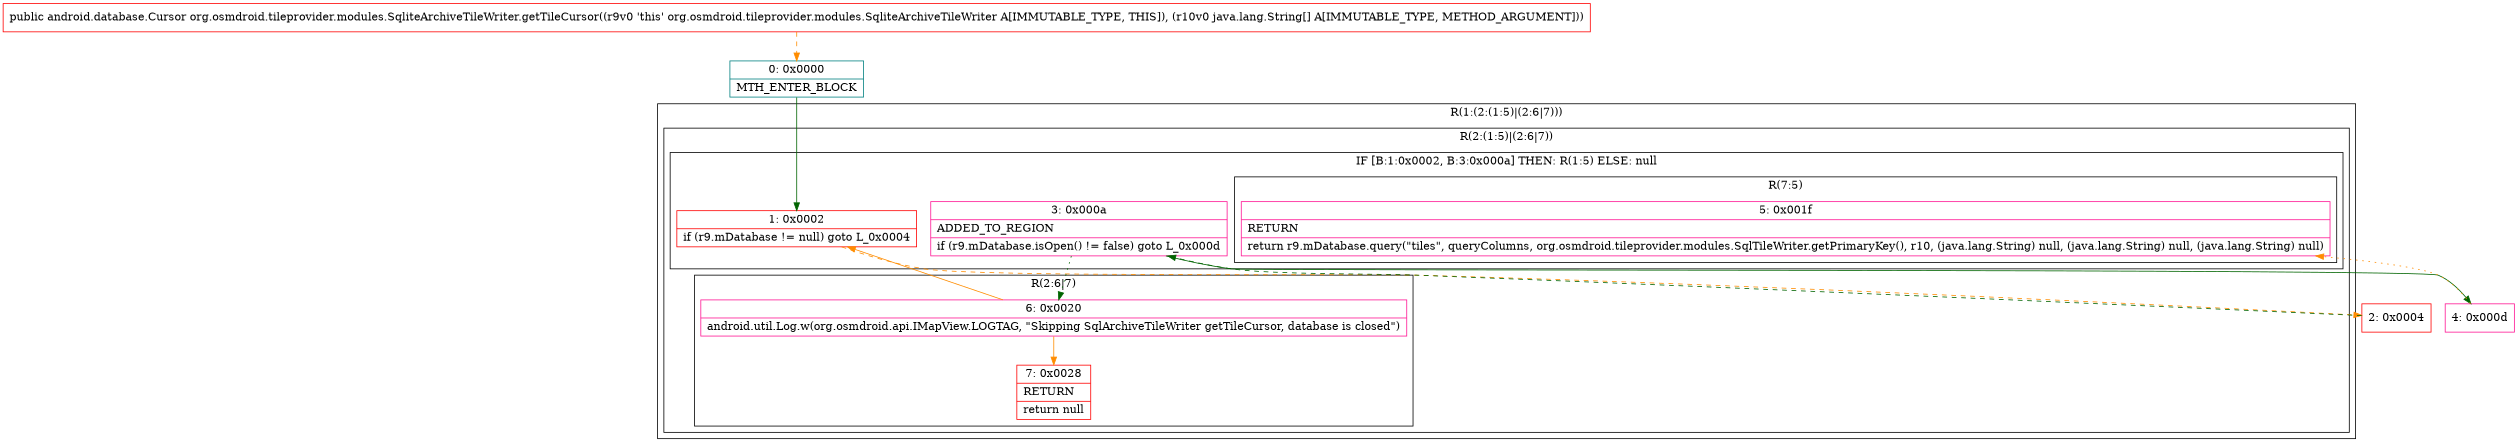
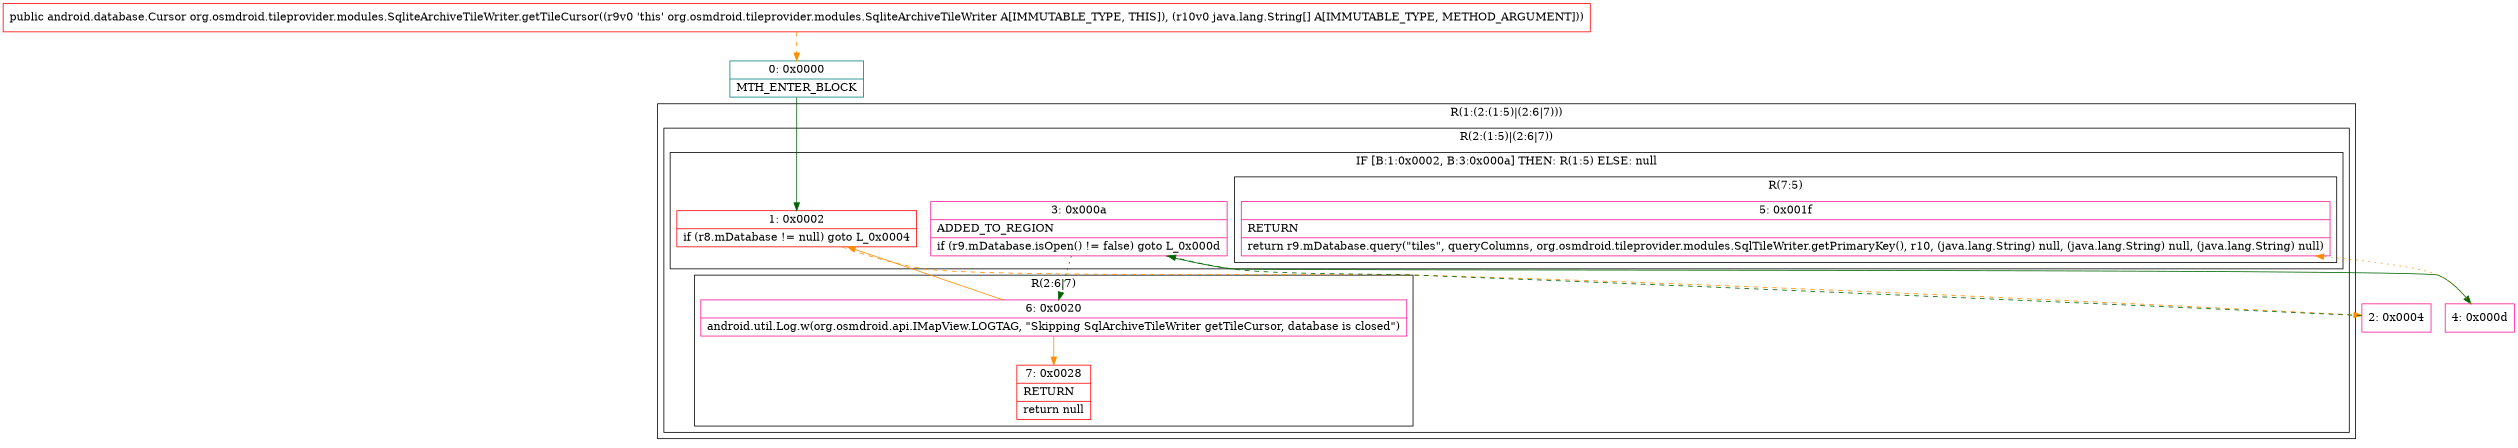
(797, 237) -> (797, 237)
(2396, 318) -> (2396, 318)
